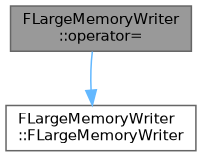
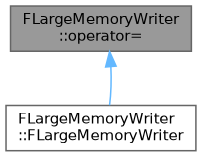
(91, 71) -> (111, 86)
